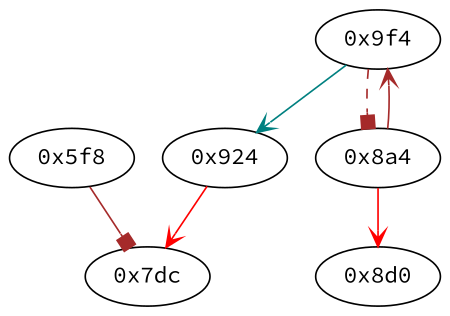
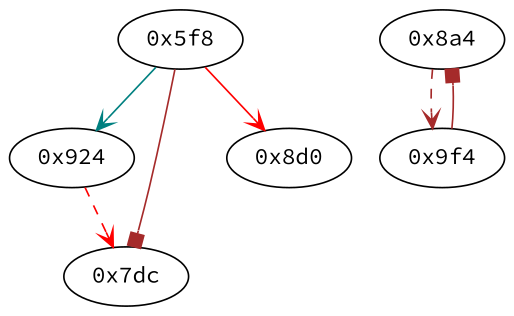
(367, 90) -> (453, 107)
(308, 94) -> (132, 93)
(389, 107) -> (431, 90)
(378, 209) -> (229, 93)
(191, 210) -> (96, 210)
